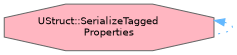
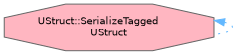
(109, 27) -> (109, 27)
